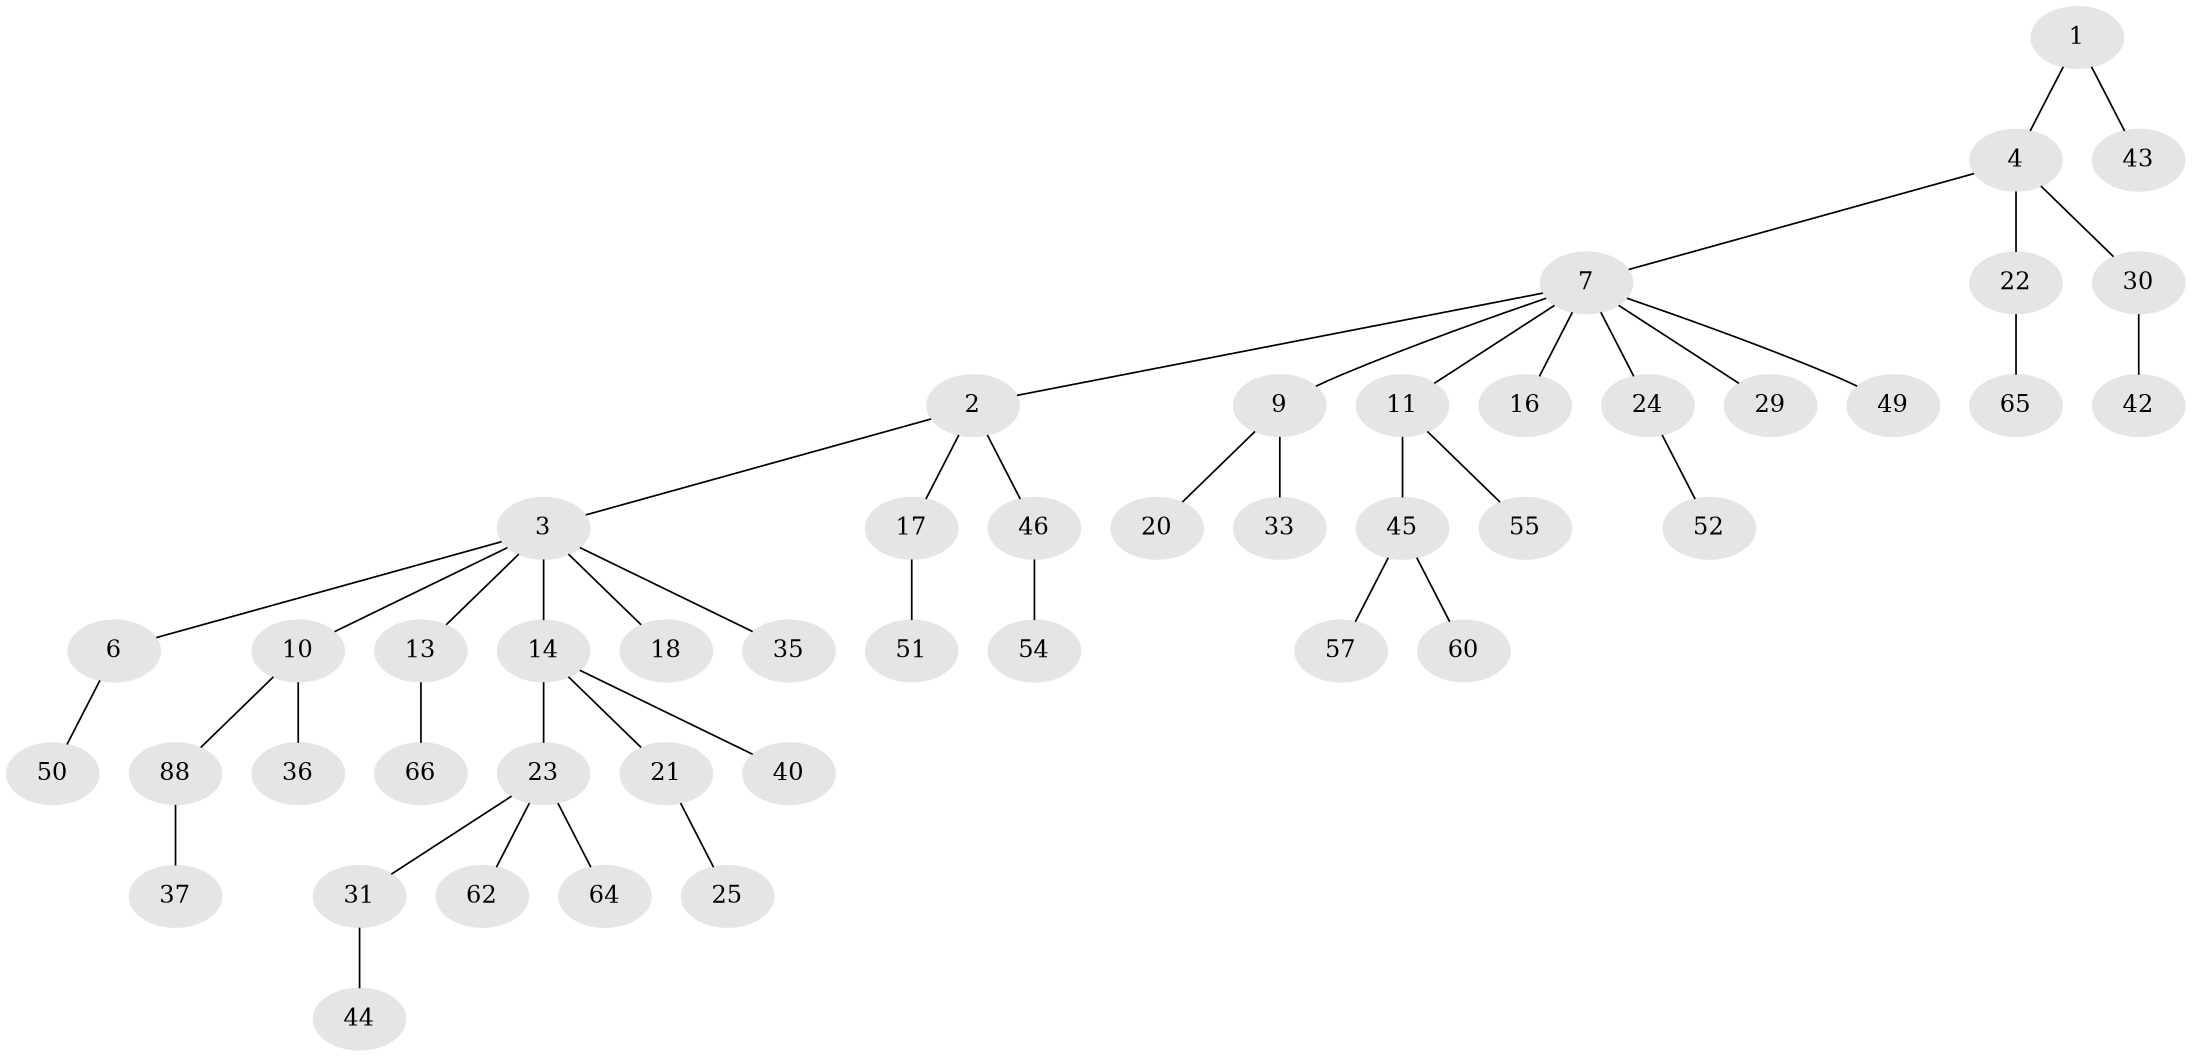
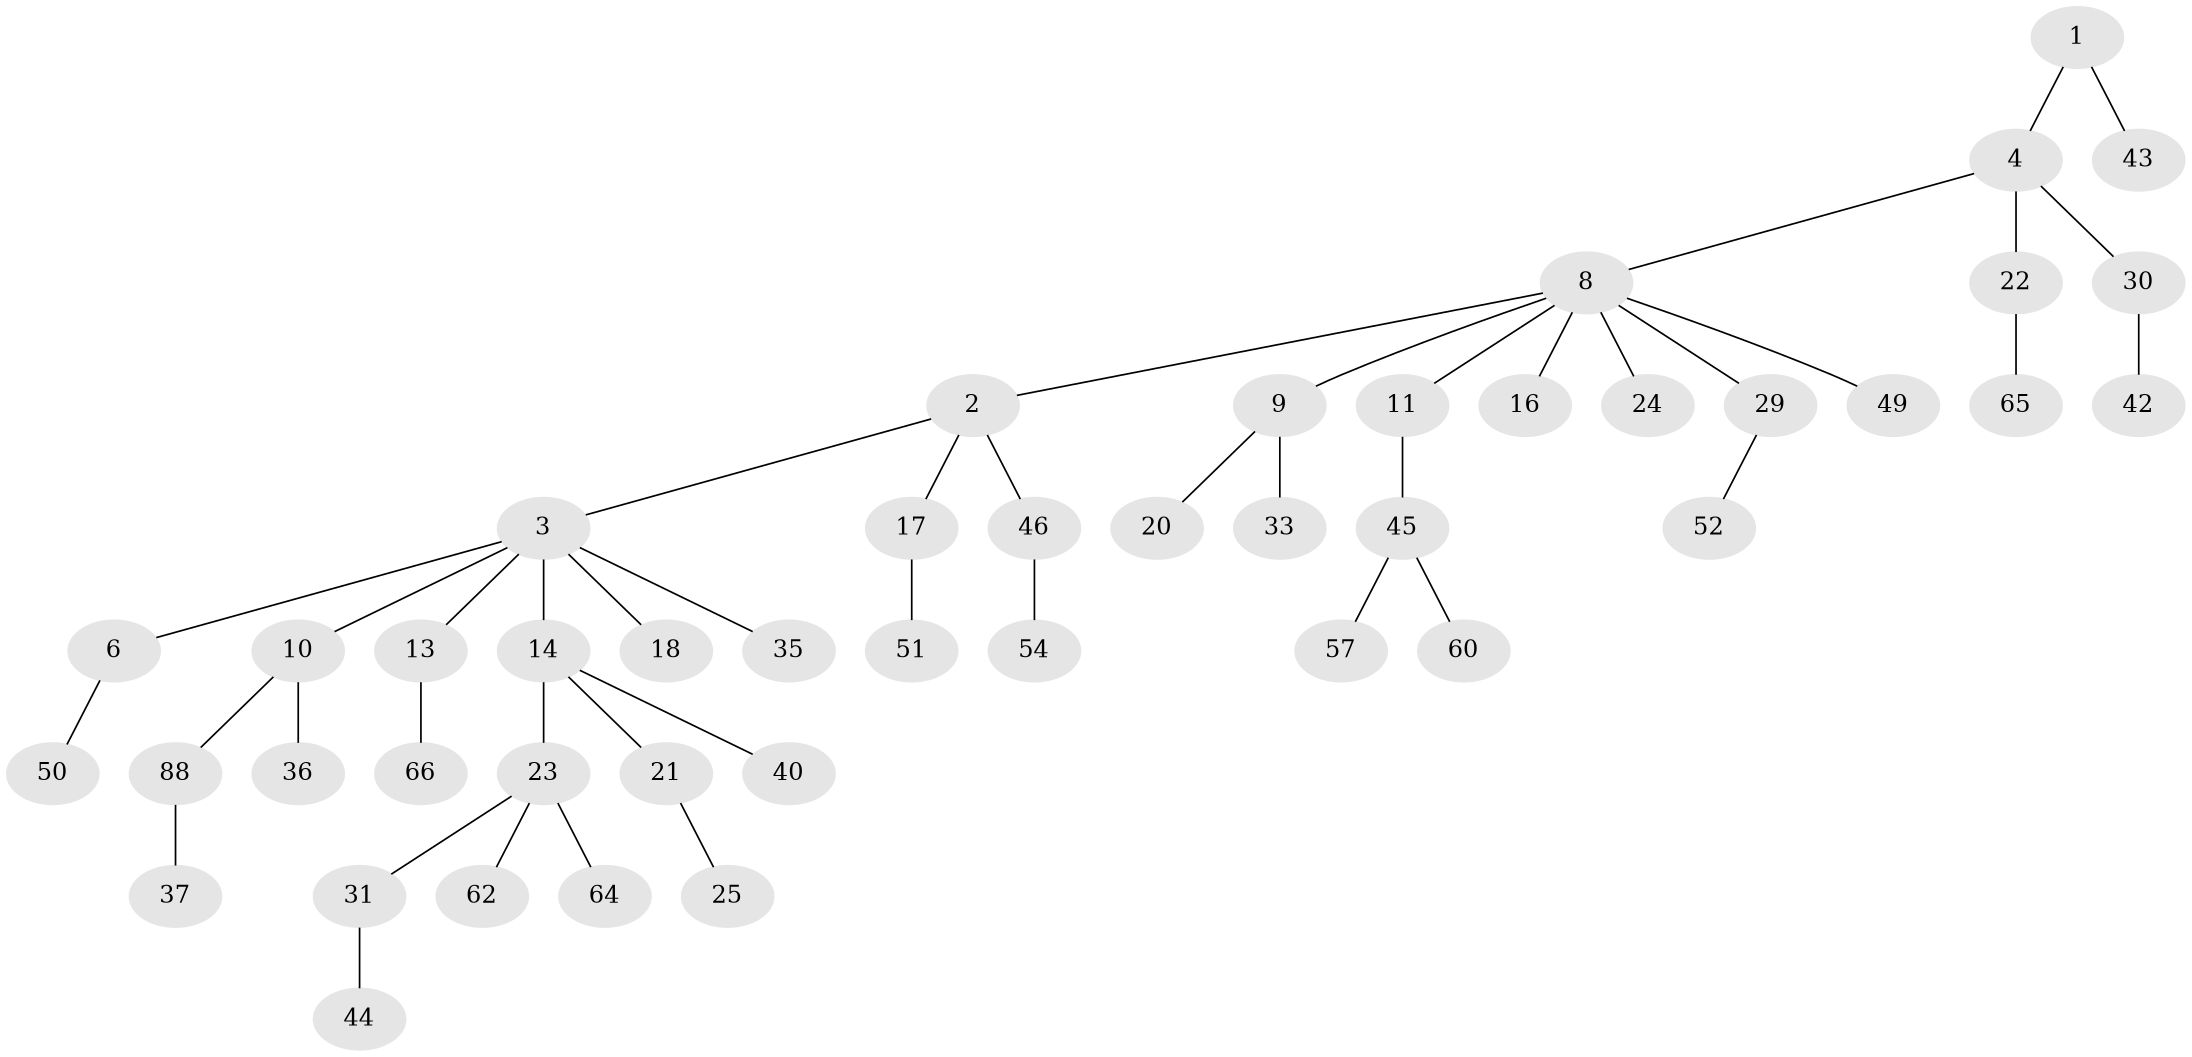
(1587, 283) -> (1587, 283)
(1679, 467) -> (1740, 467)
(1525, 528) -> none
